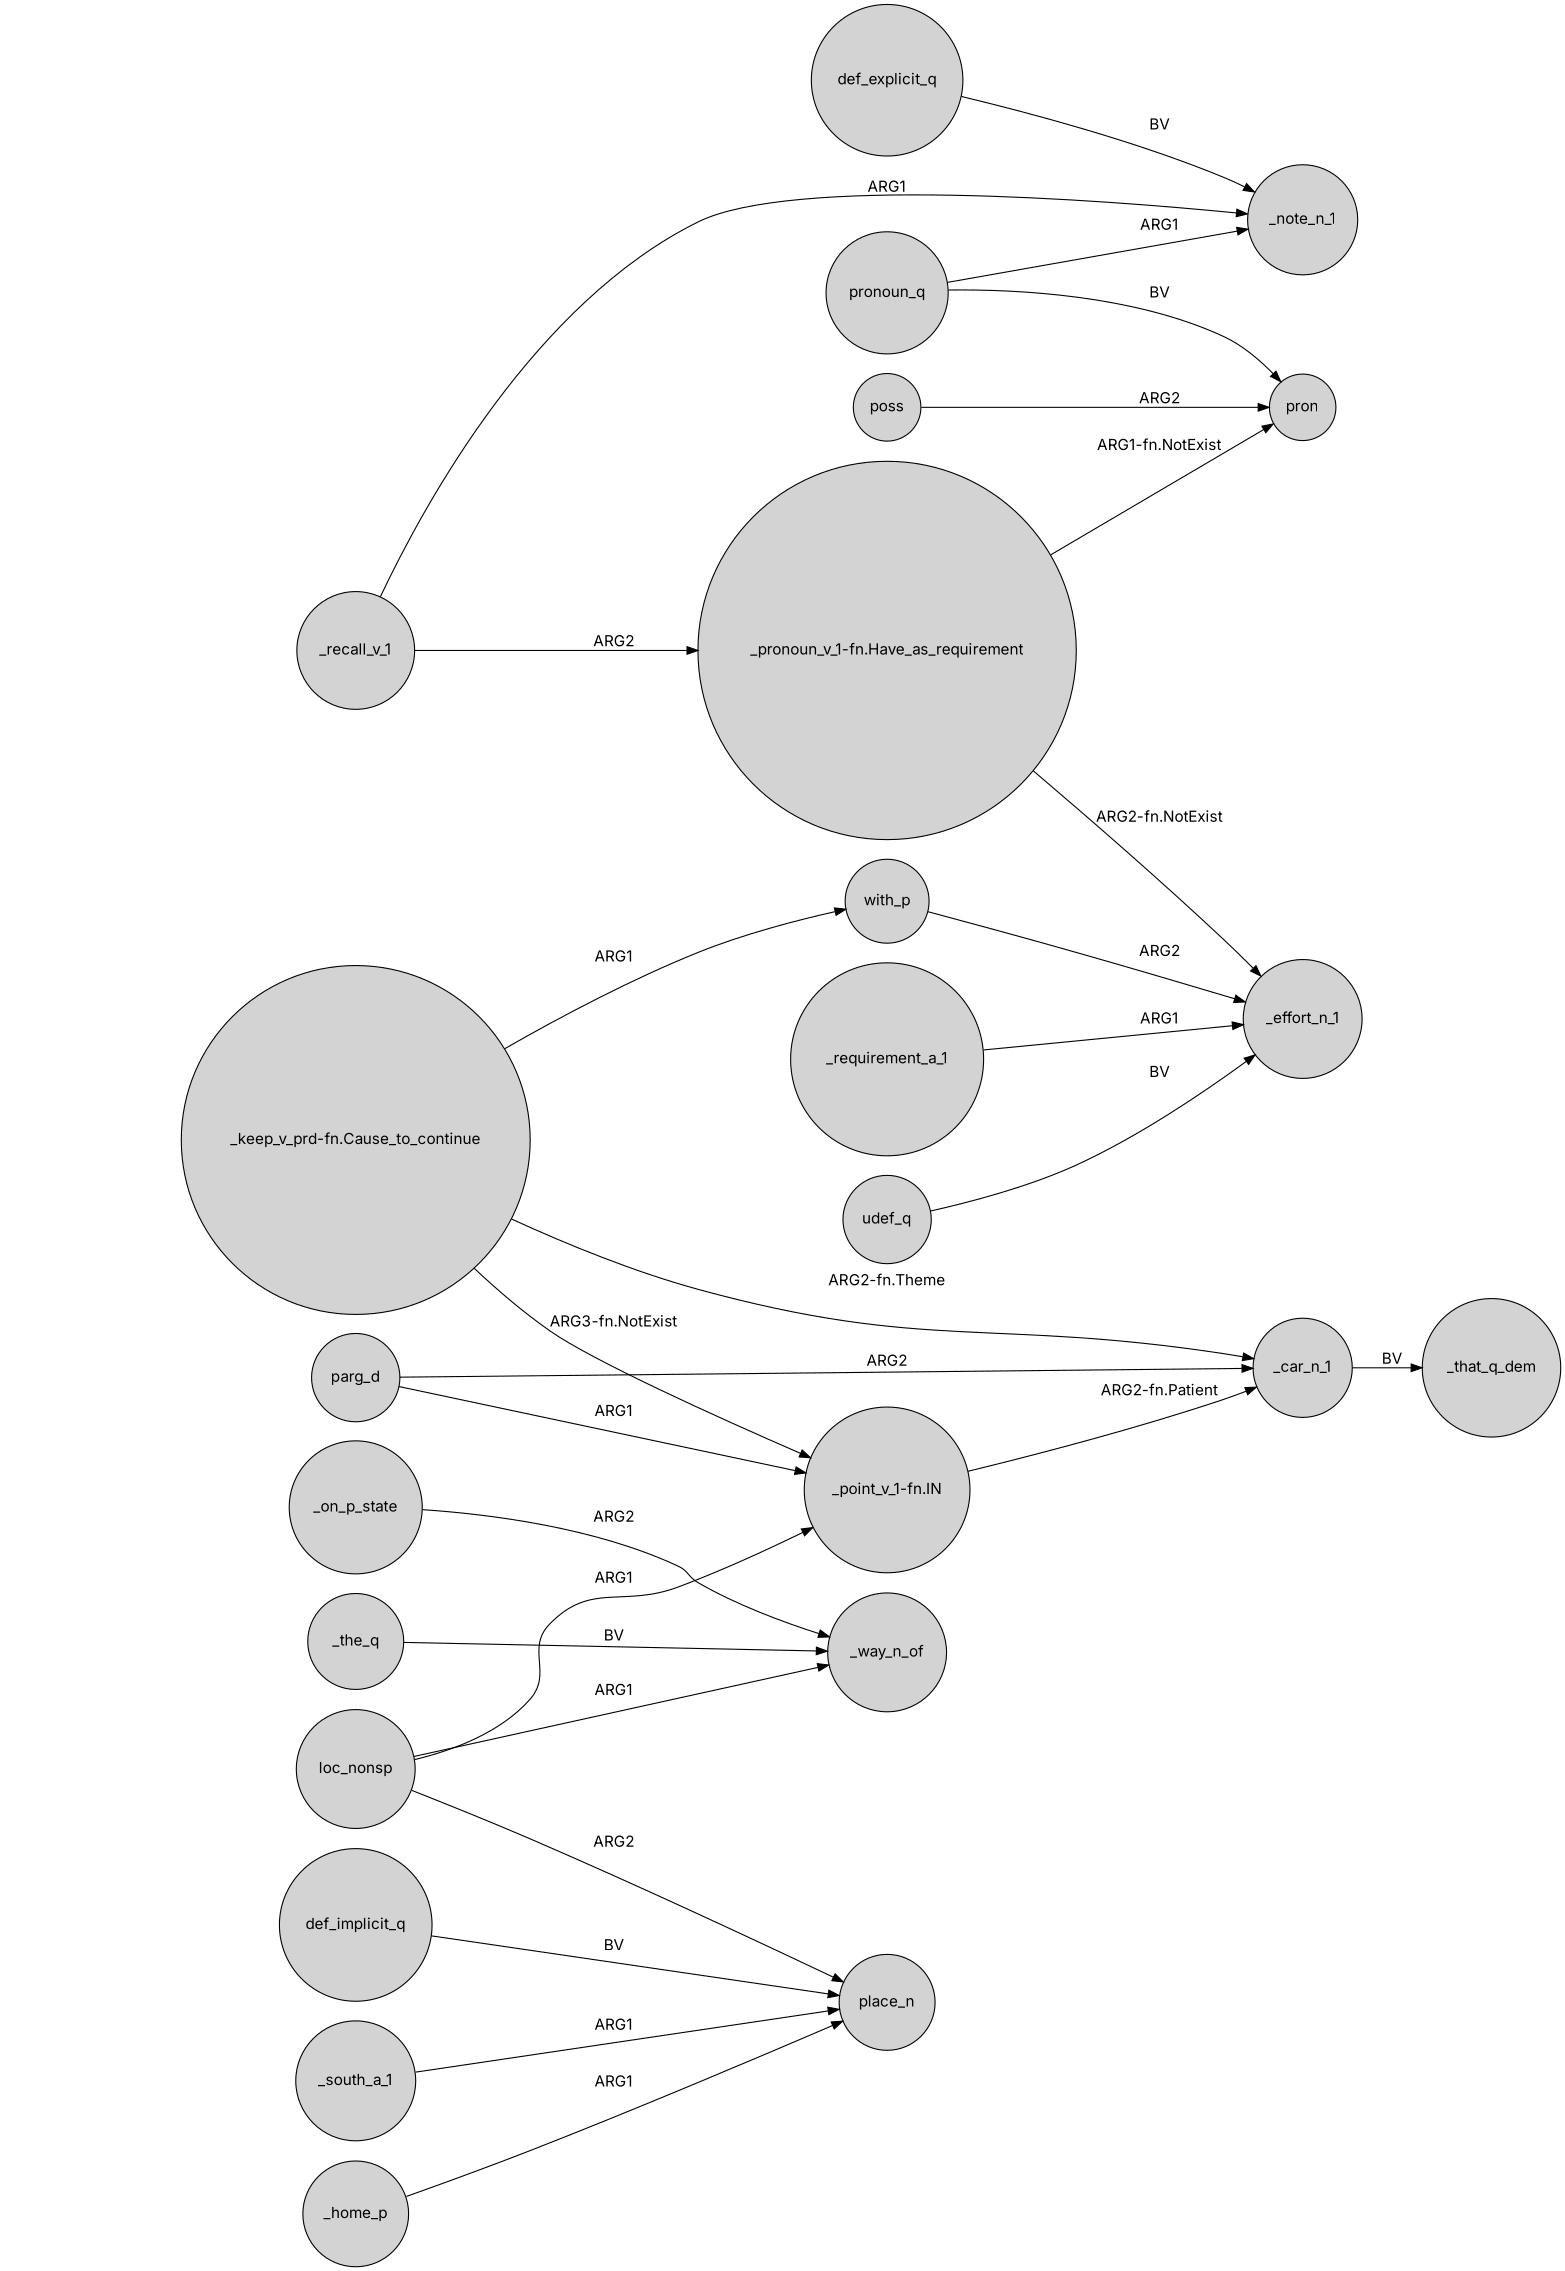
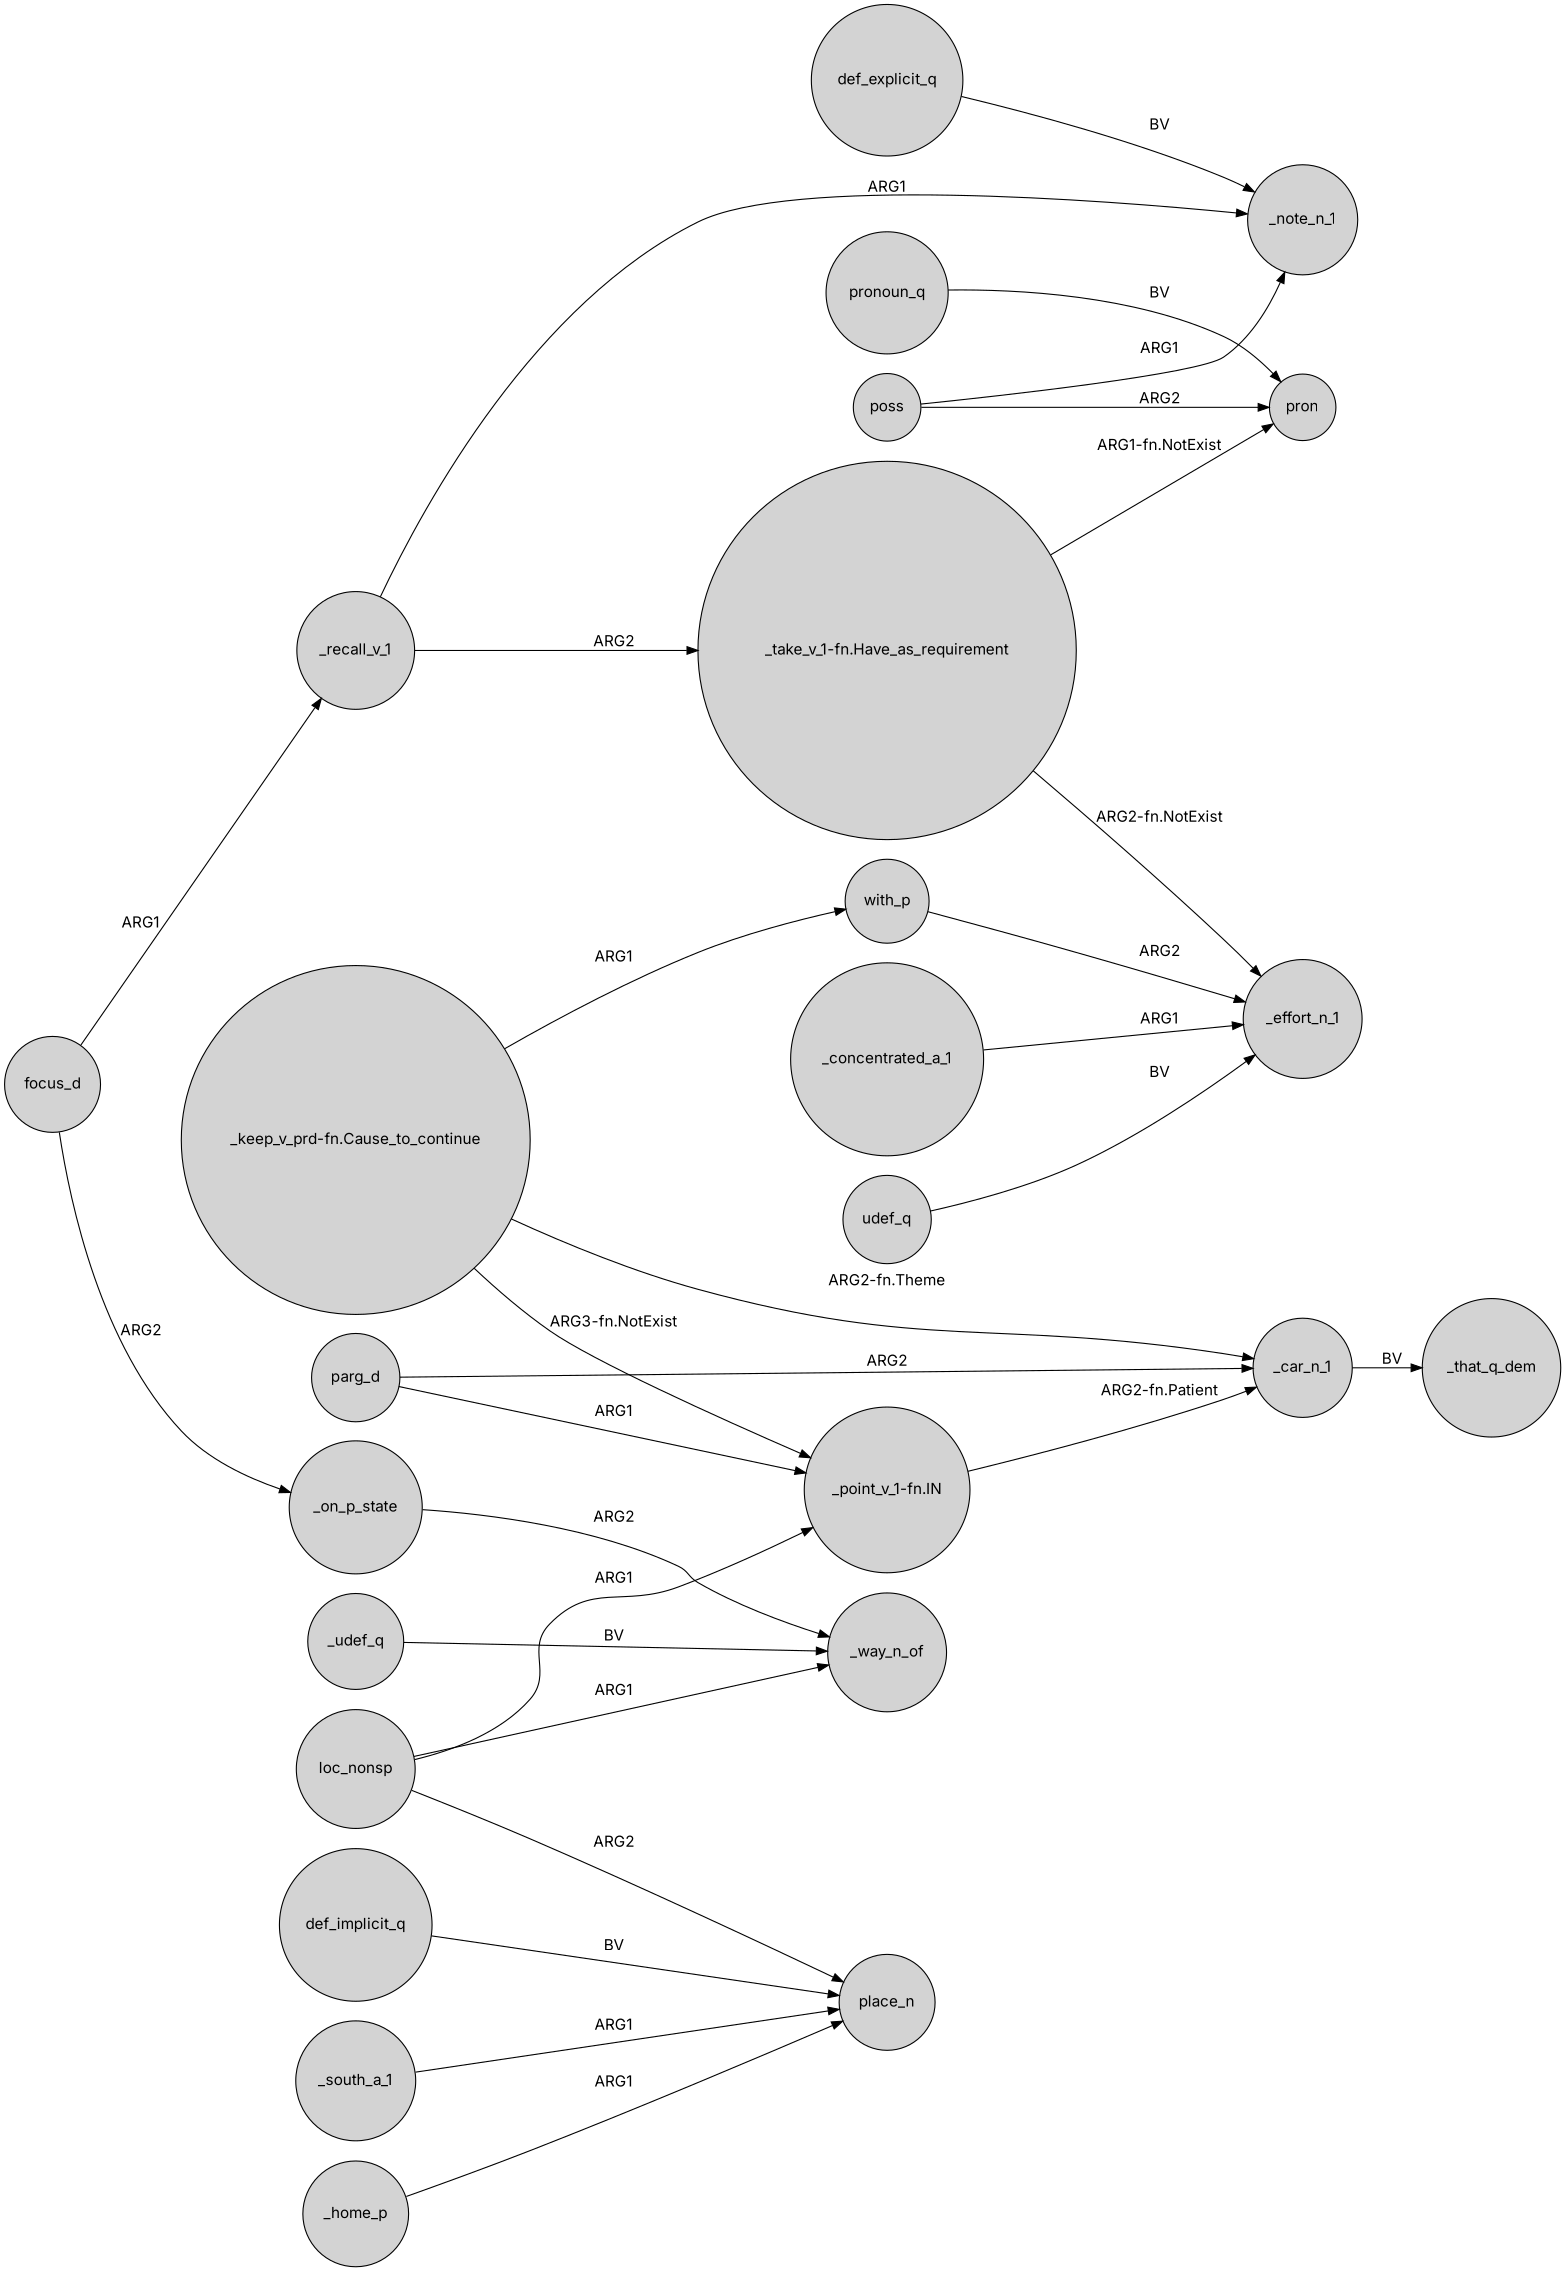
(1092, 257) -> (1120, 380)
(887, 650) -> (887, 650)
(887, 1059) -> (887, 1059)
none -> (53, 1084)
(356, 1641) -> (356, 1641)
